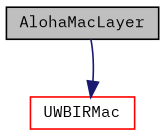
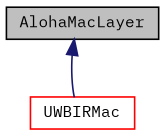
(93, 60) -> (72, 76)
